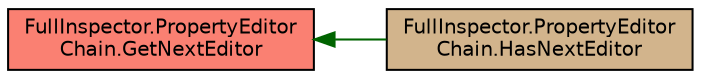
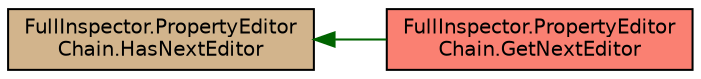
(361, 39) -> (361, 39)
